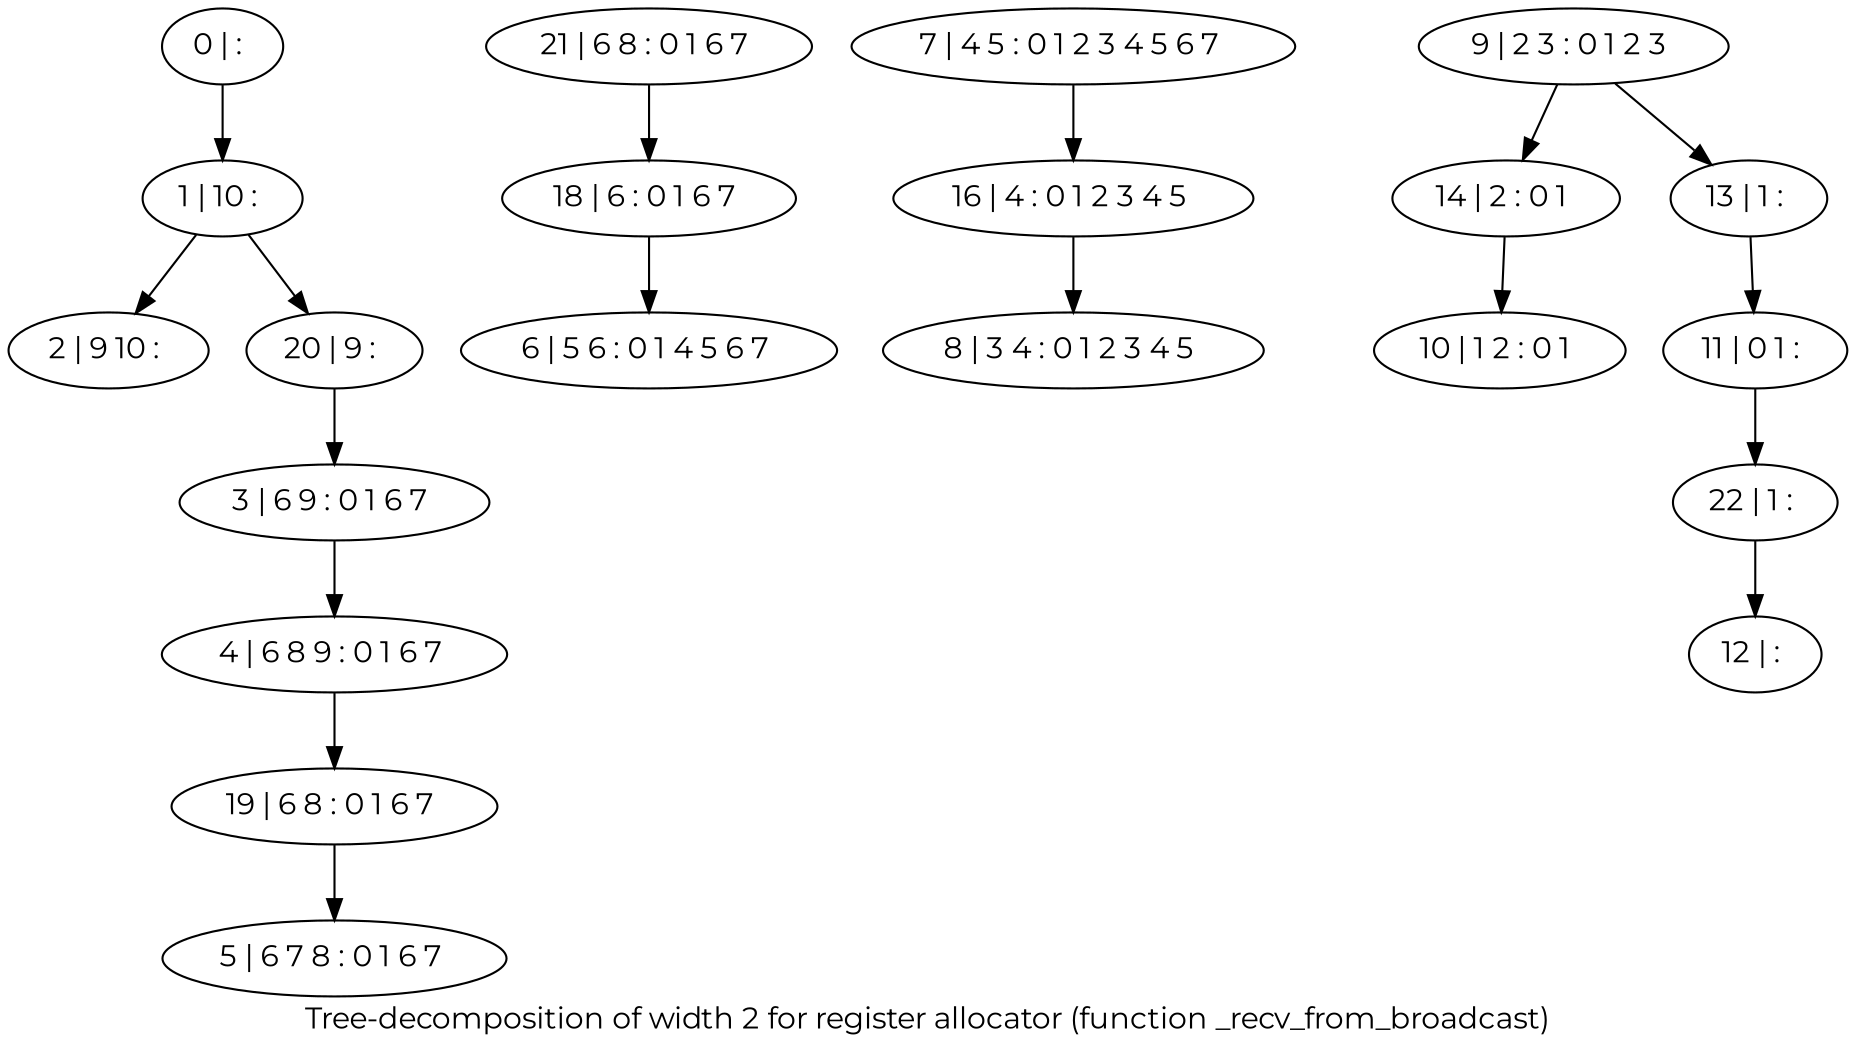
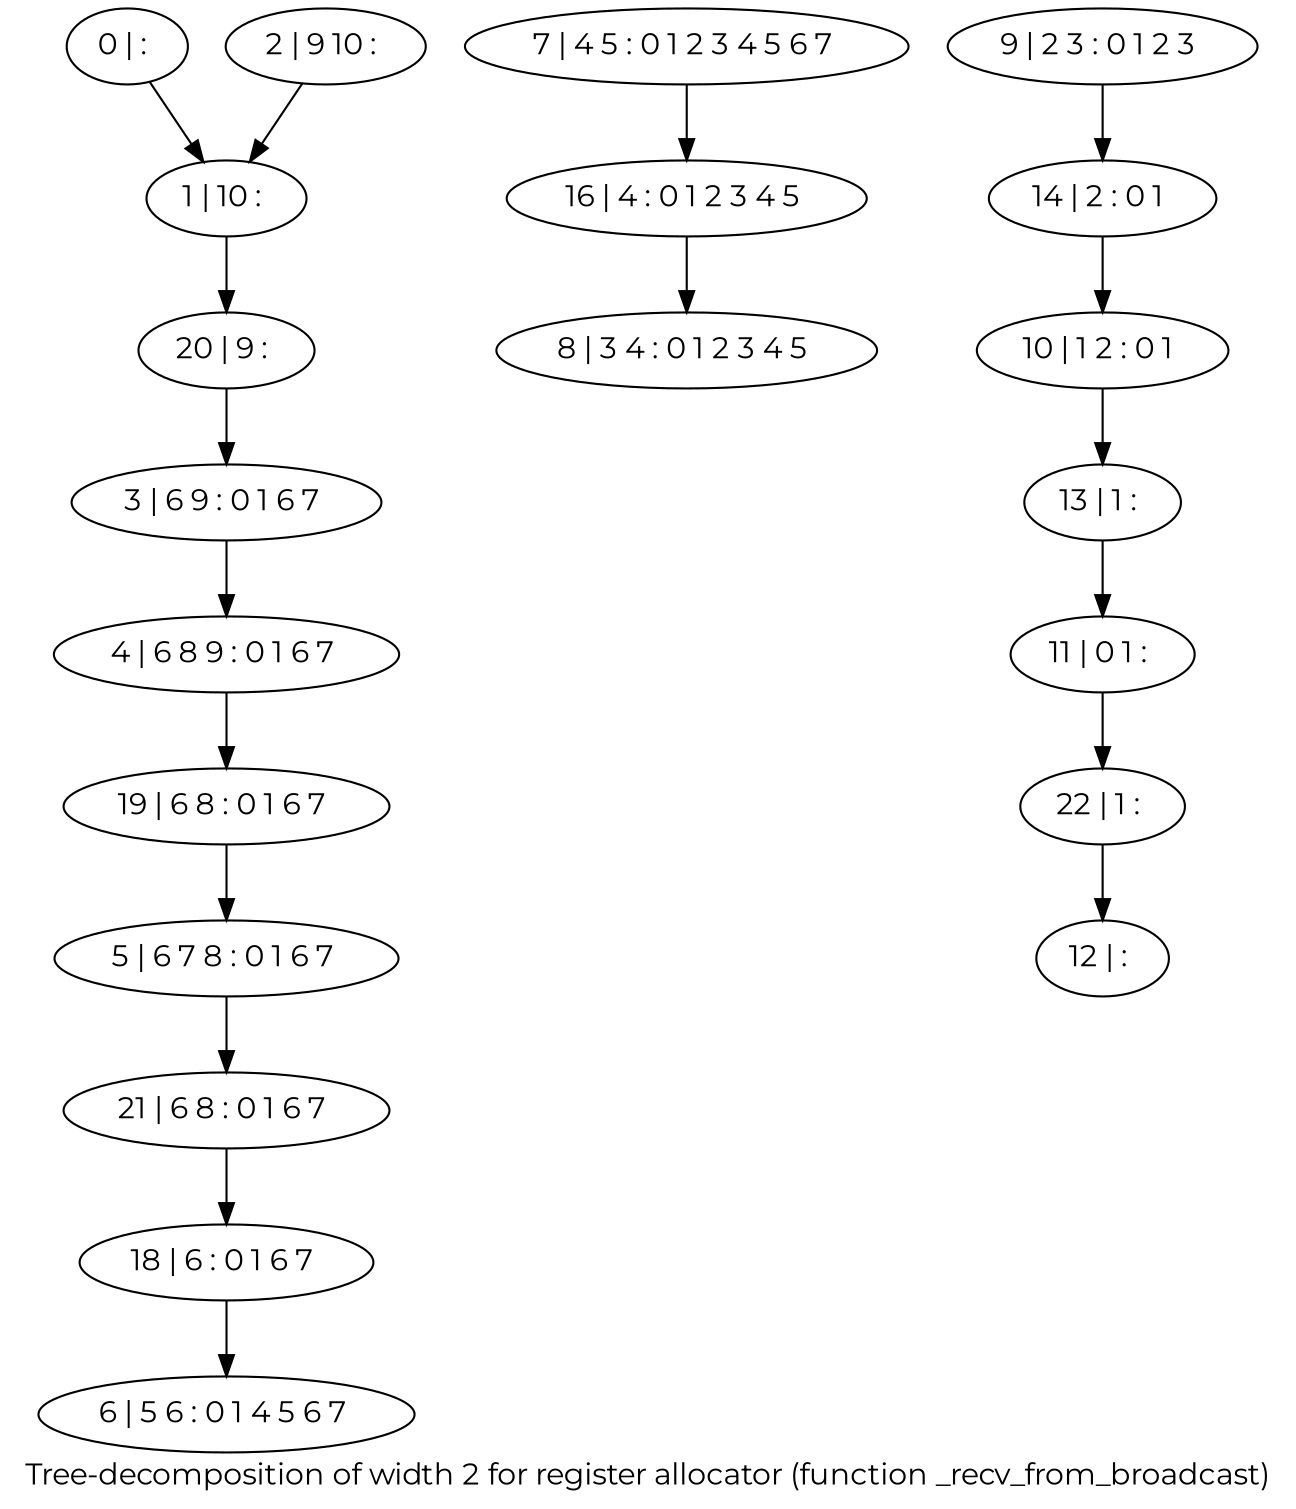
(1655, 117) -> (1103, 416)
(173, 265) -> (282, 114)
none -> (227, 1024)
